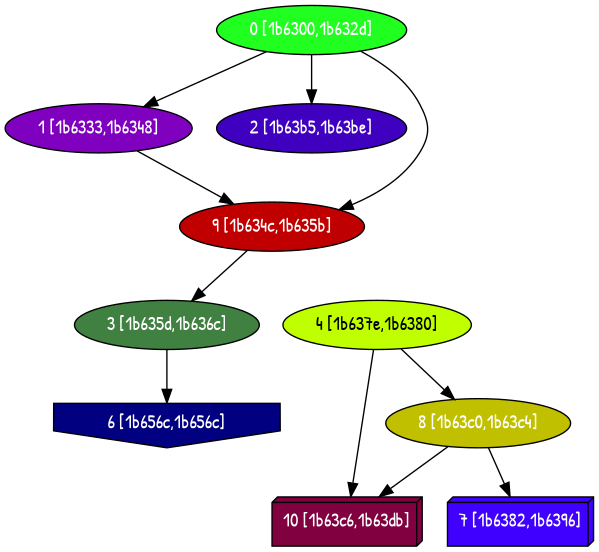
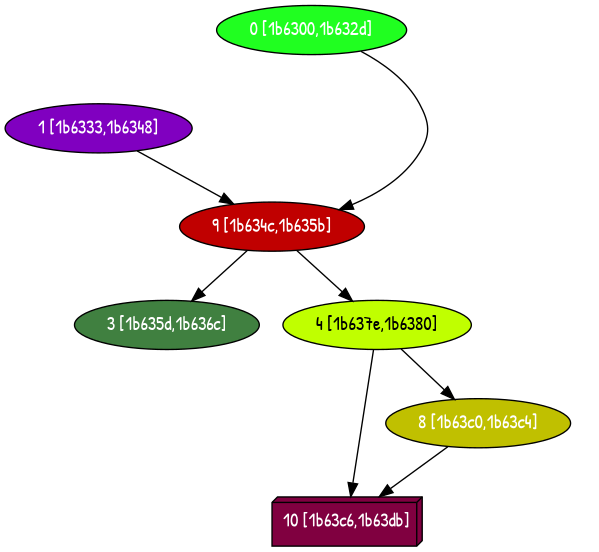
(211, 76) -> none
(312, 128) -> none
none -> (320, 271)
(167, 423) -> none
(520, 522) -> none
